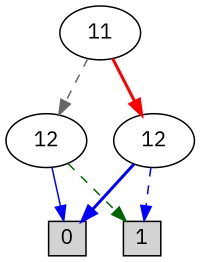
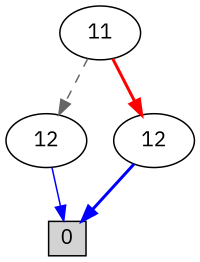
(142, 239) -> none
